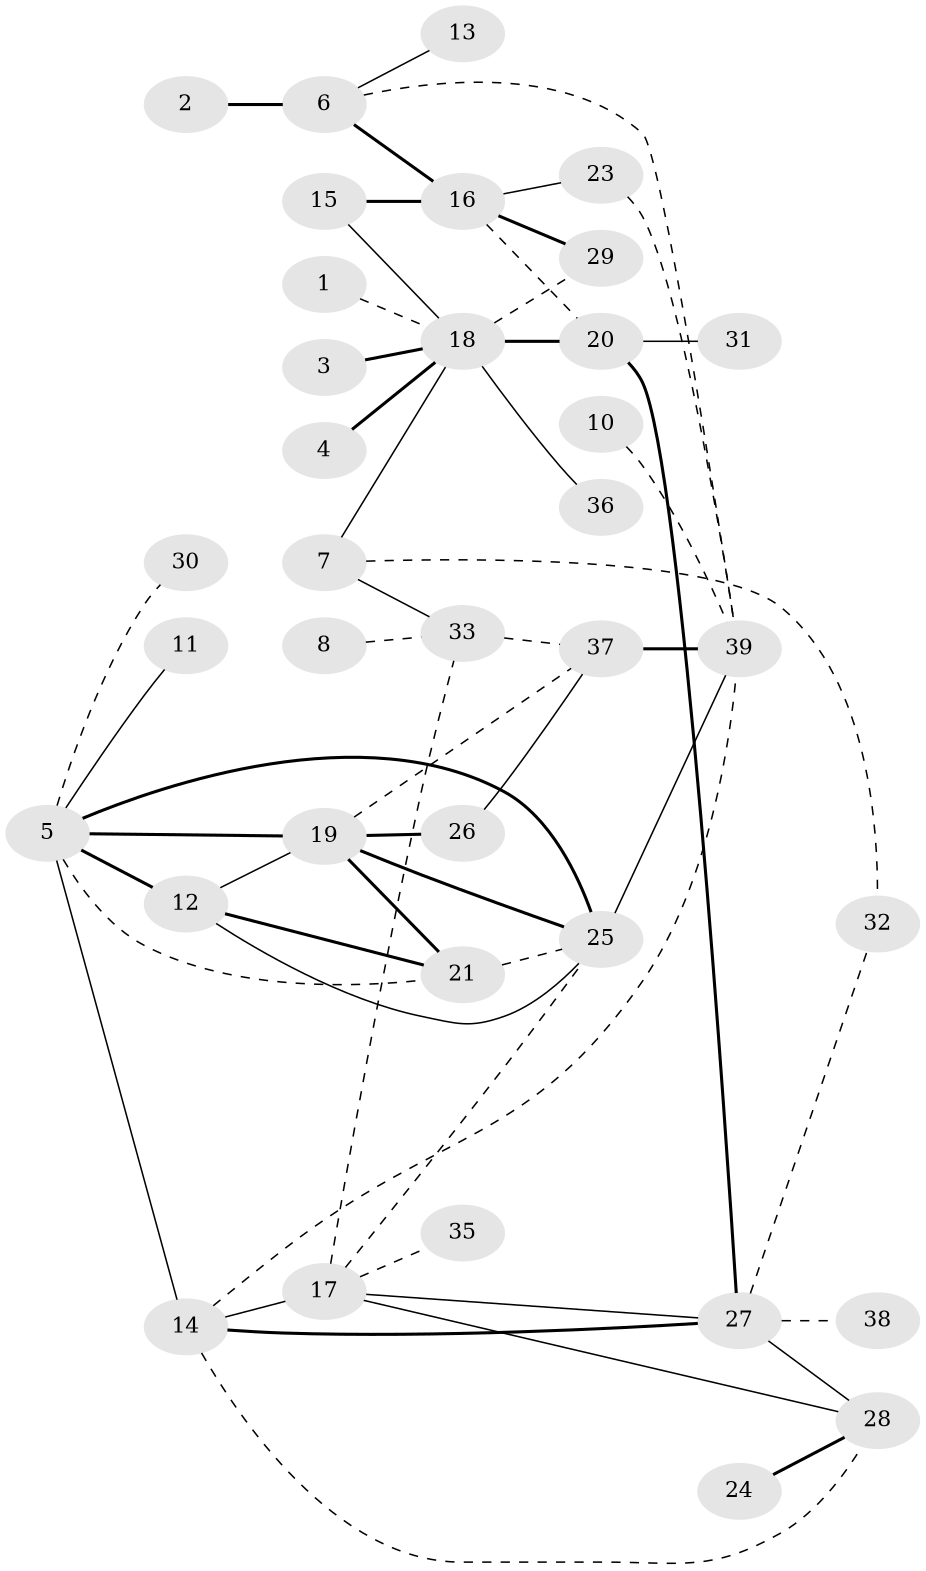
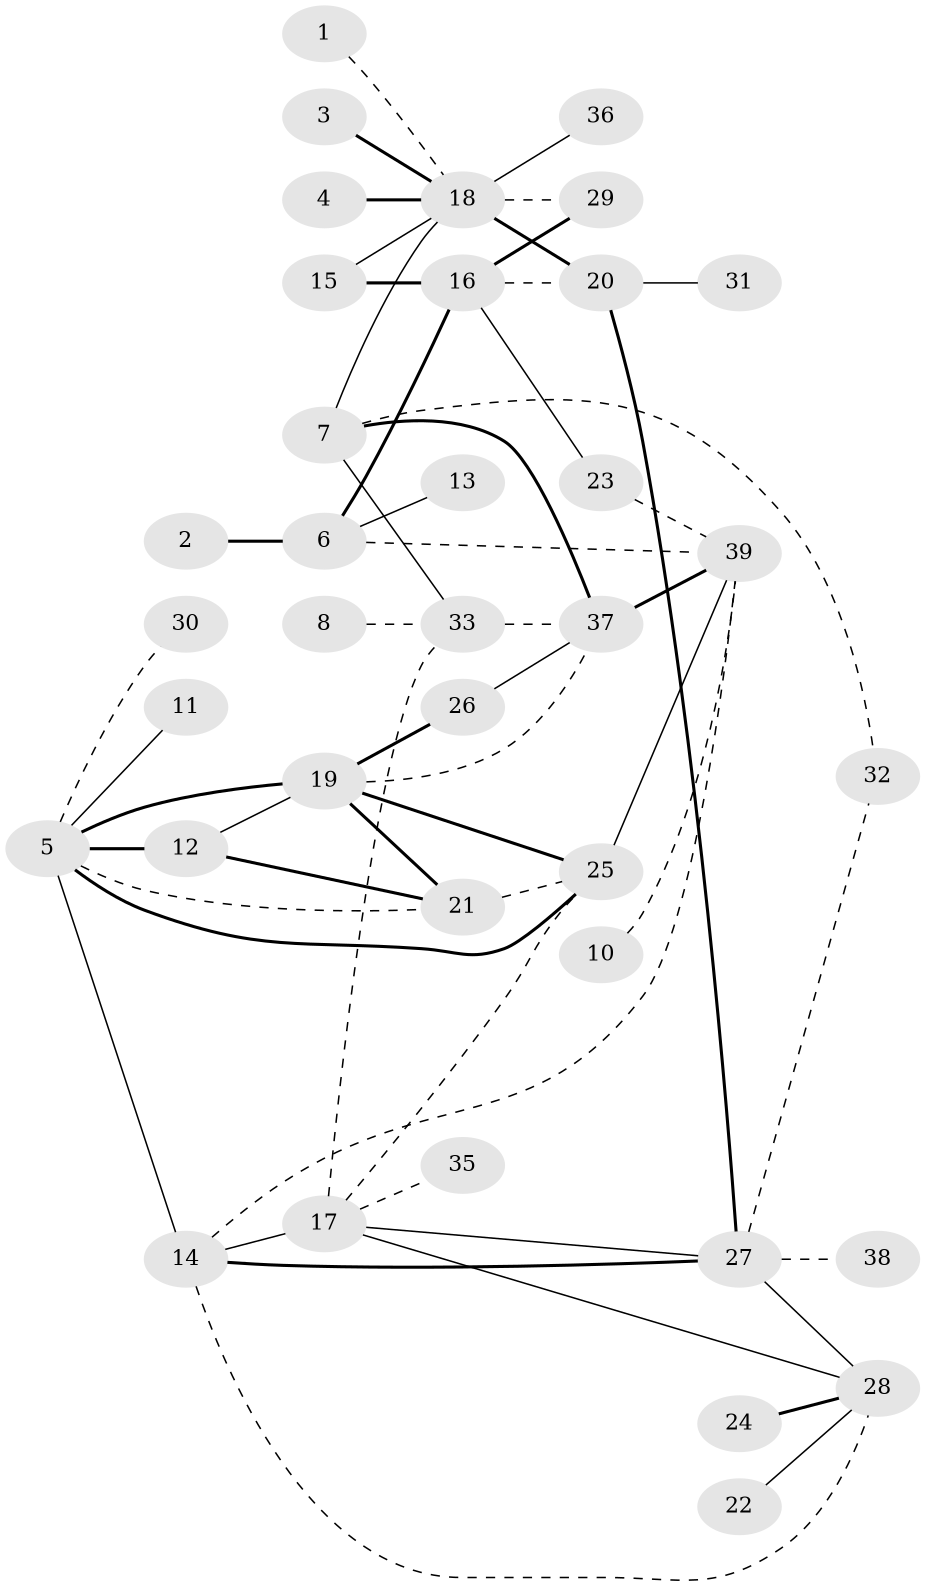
none -> (517, 453)
(397, 1010) -> none
none -> (740, 1507)
